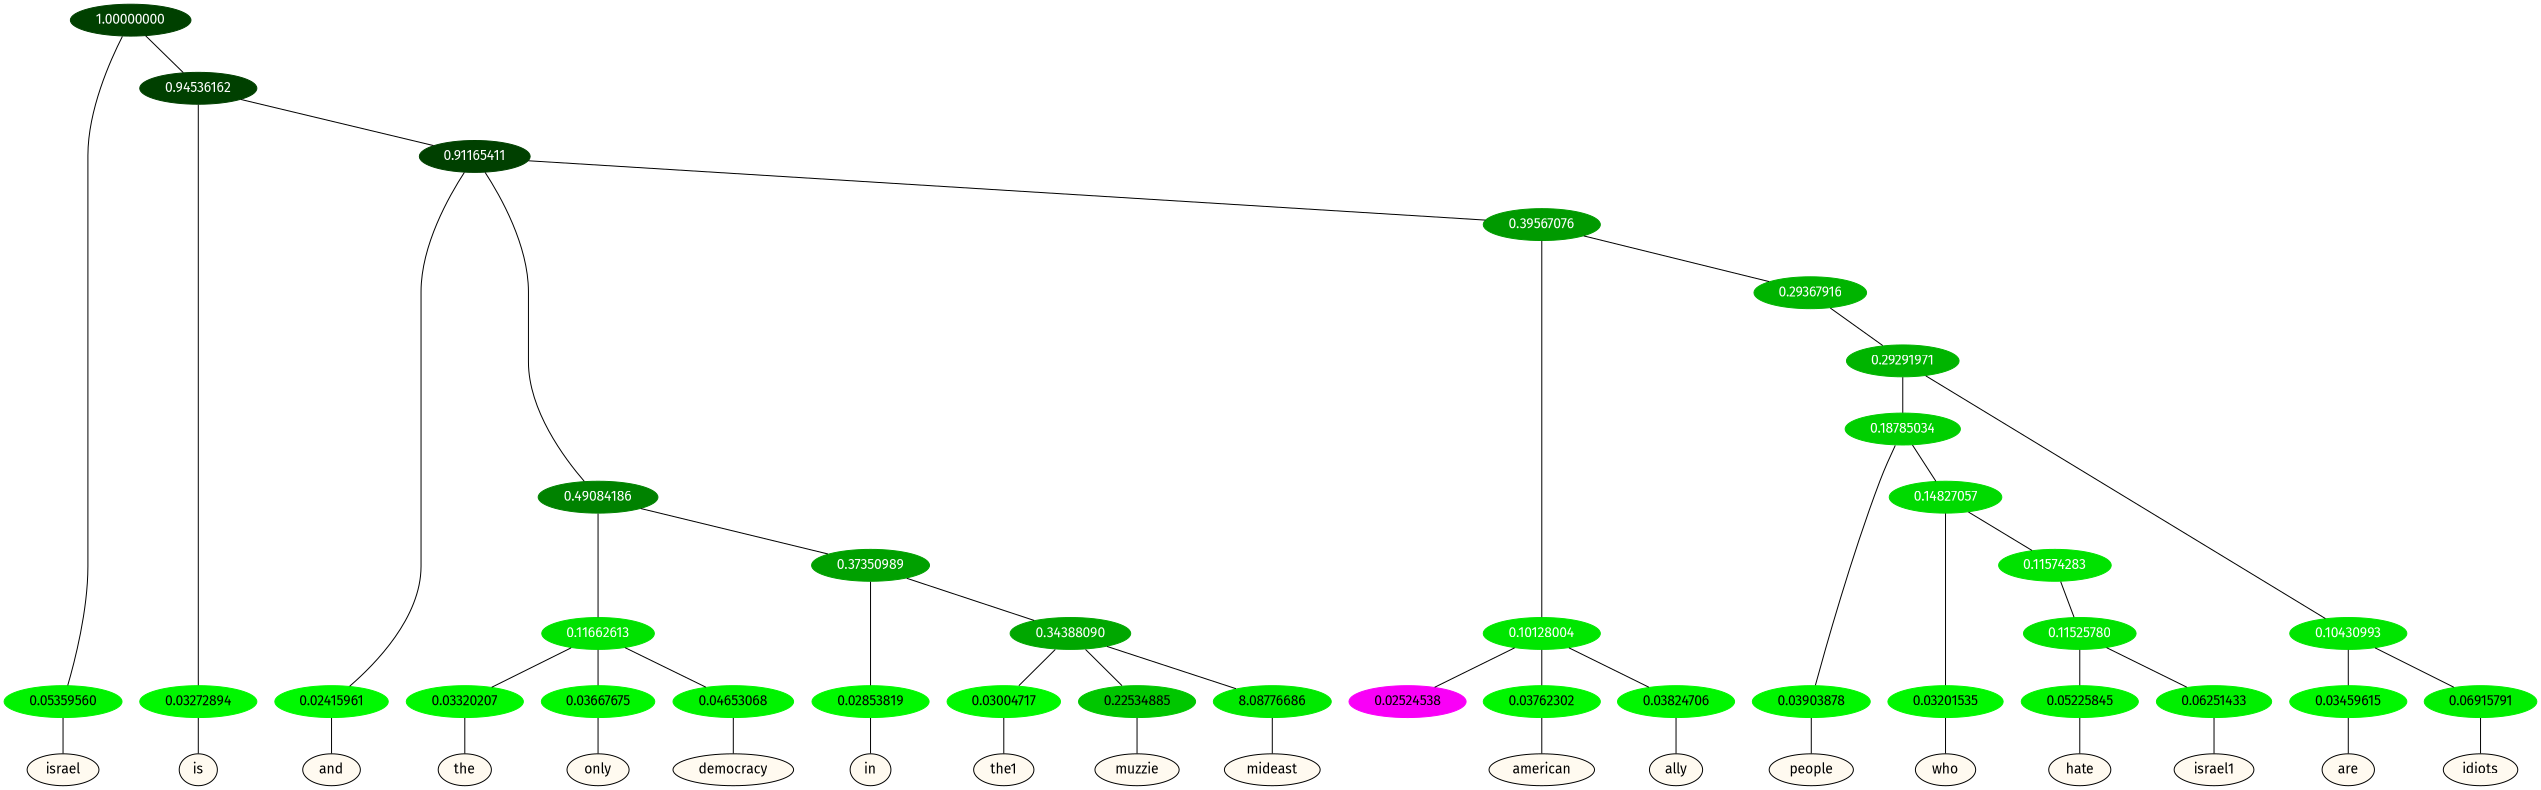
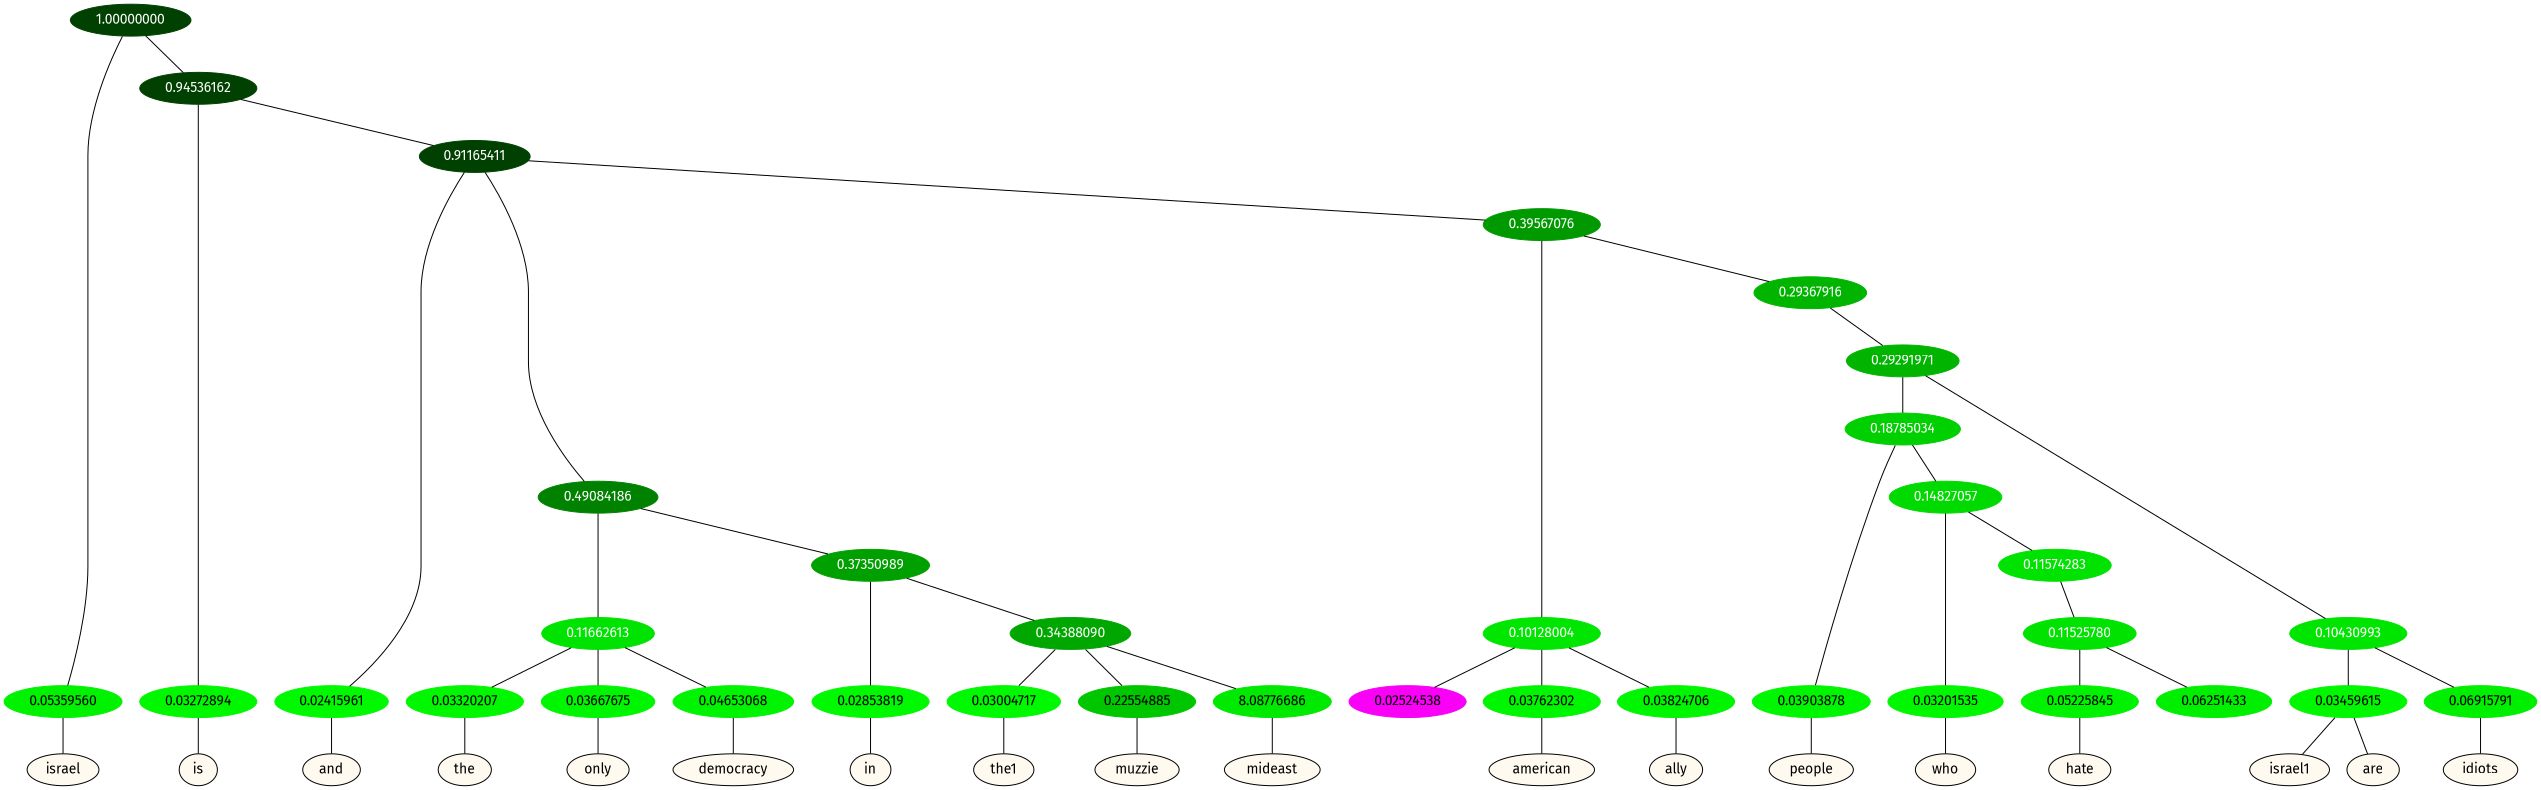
(1137, 702) -> (1137, 702)
(2214, 736) -> (2319, 736)
